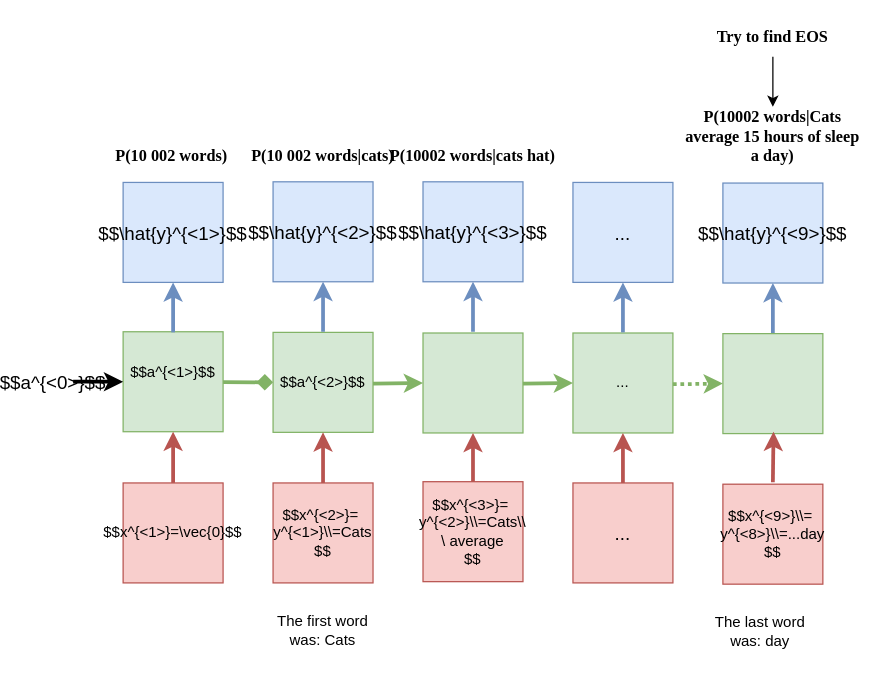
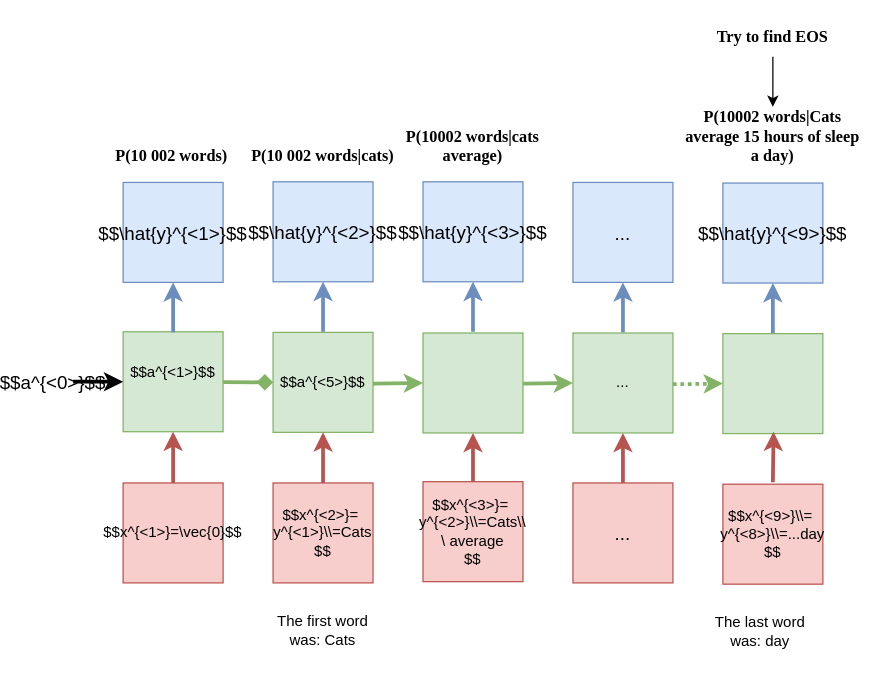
(473, 146) -> (473, 146)
(323, 383) -> (323, 383)
